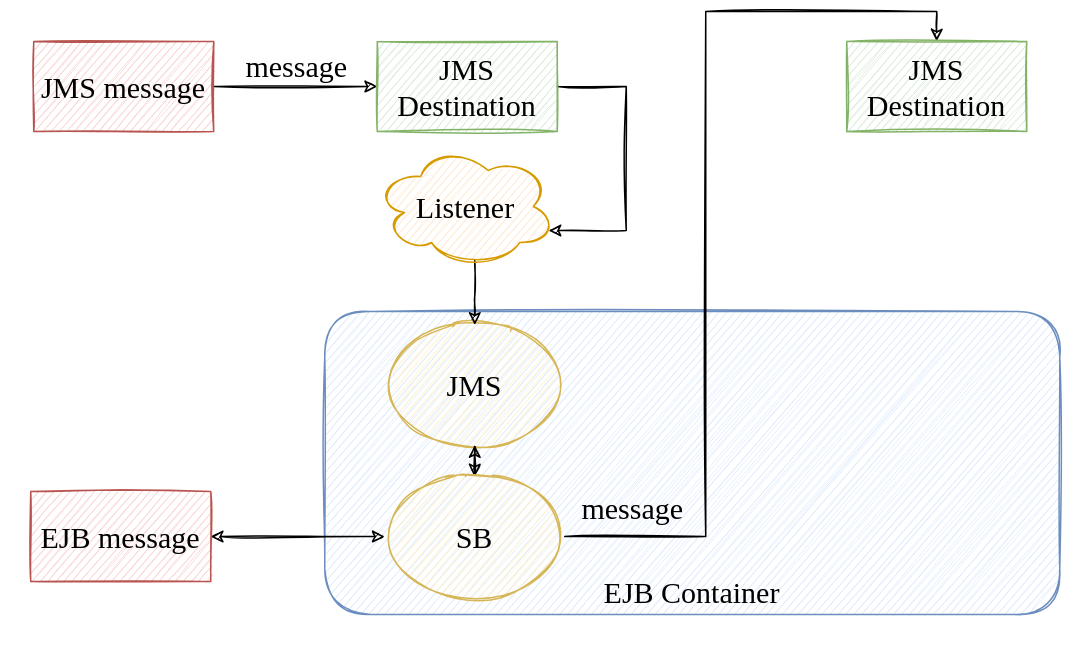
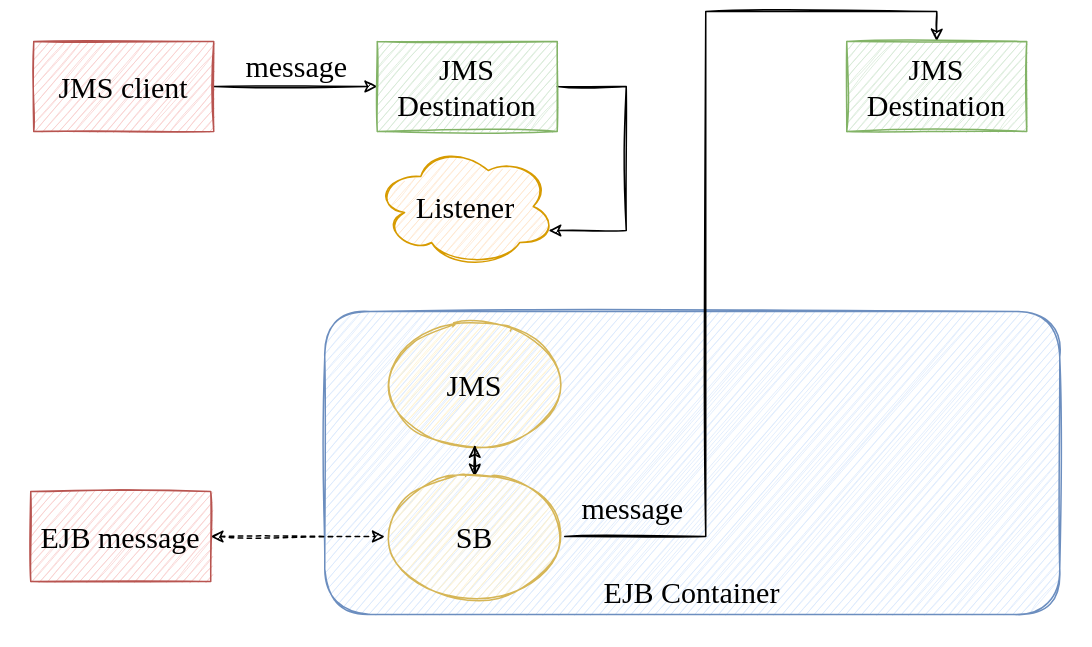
(124, 86) -> (124, 86)
(475, 288) -> none
(275, 536) -> (275, 536)
